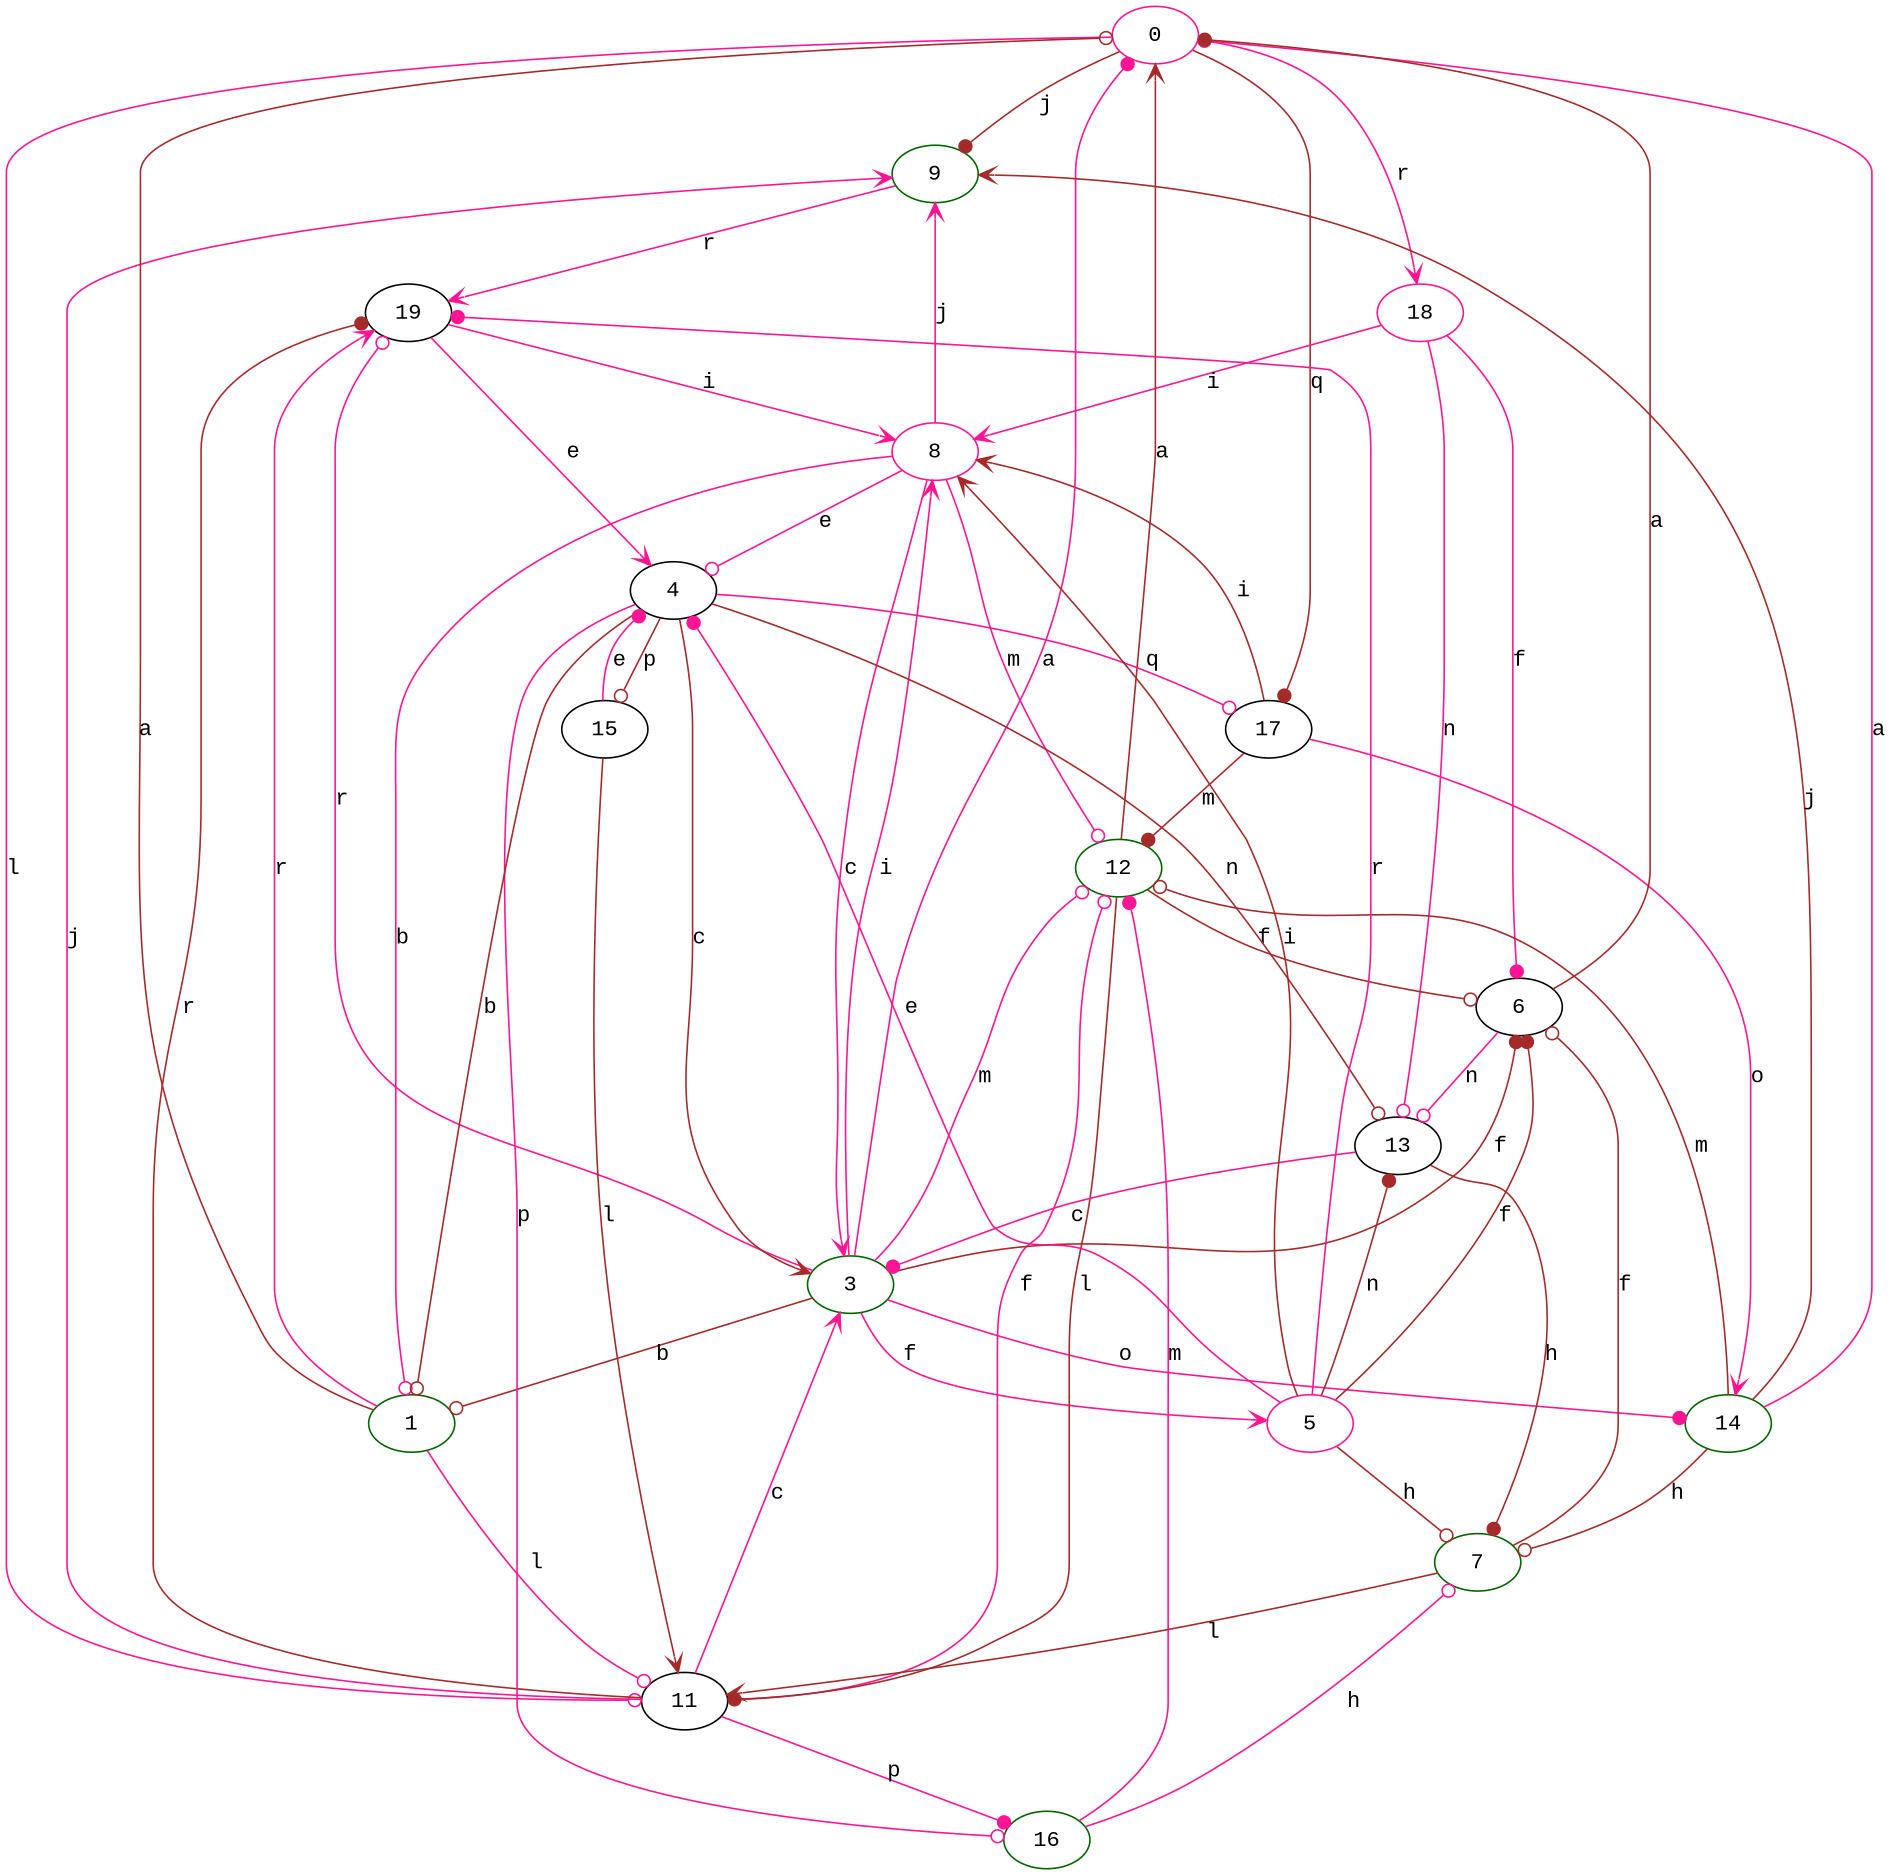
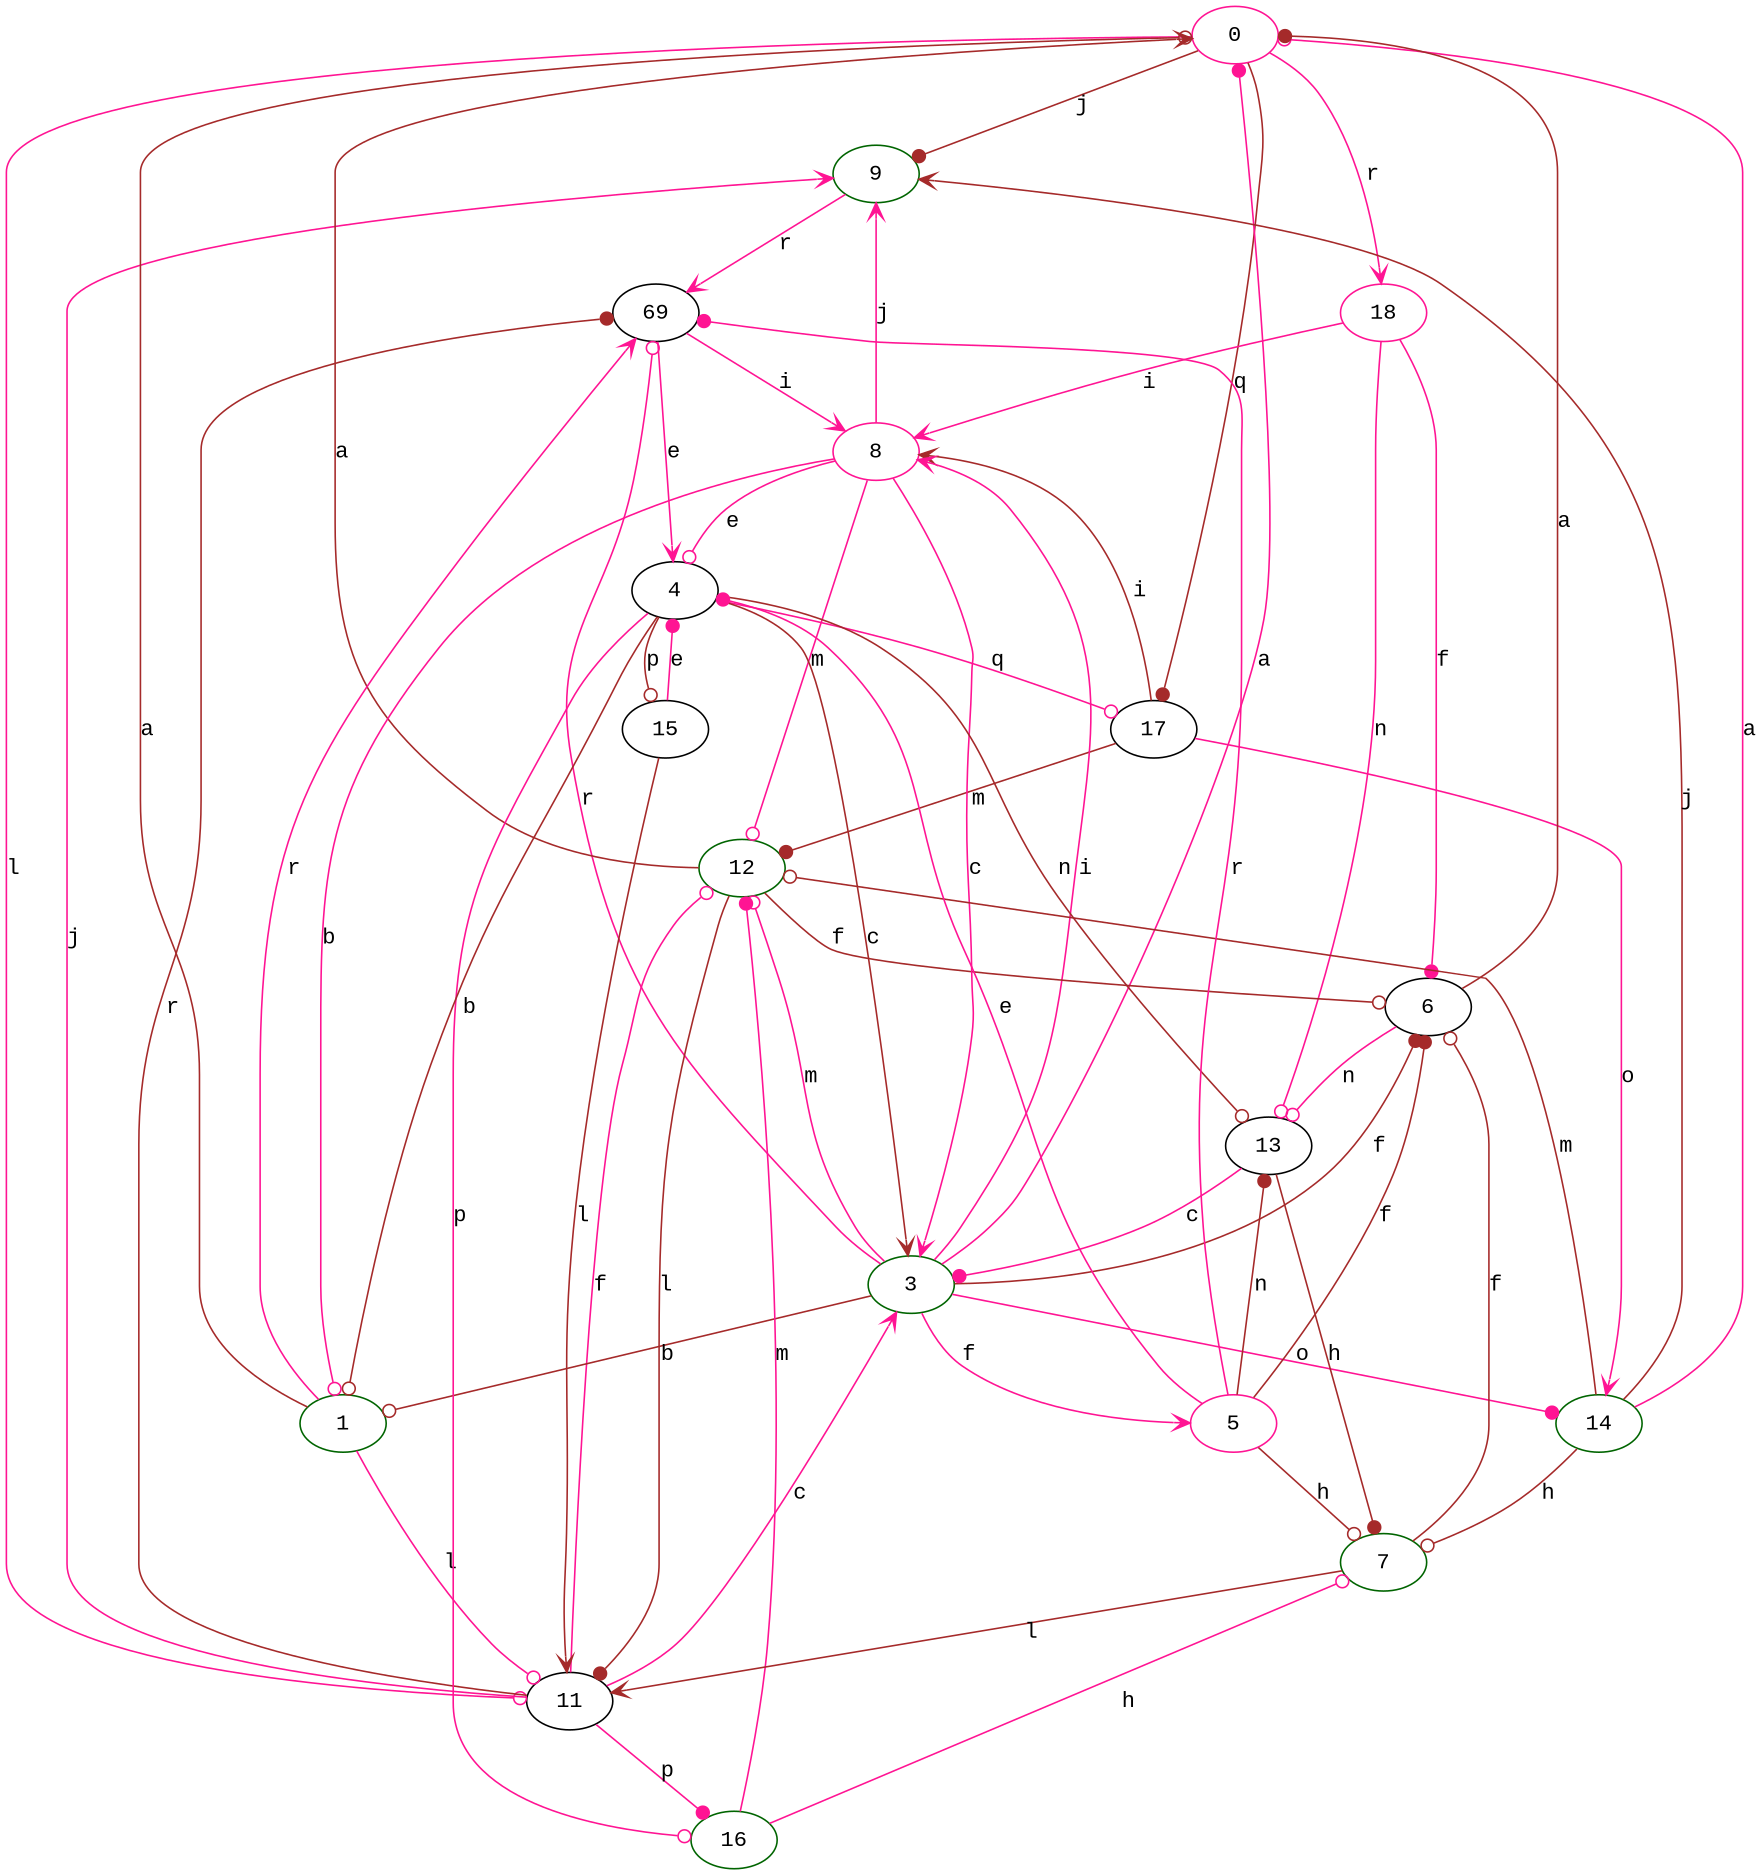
(409, 313) -> (656, 313)
(1267, 894) -> none
